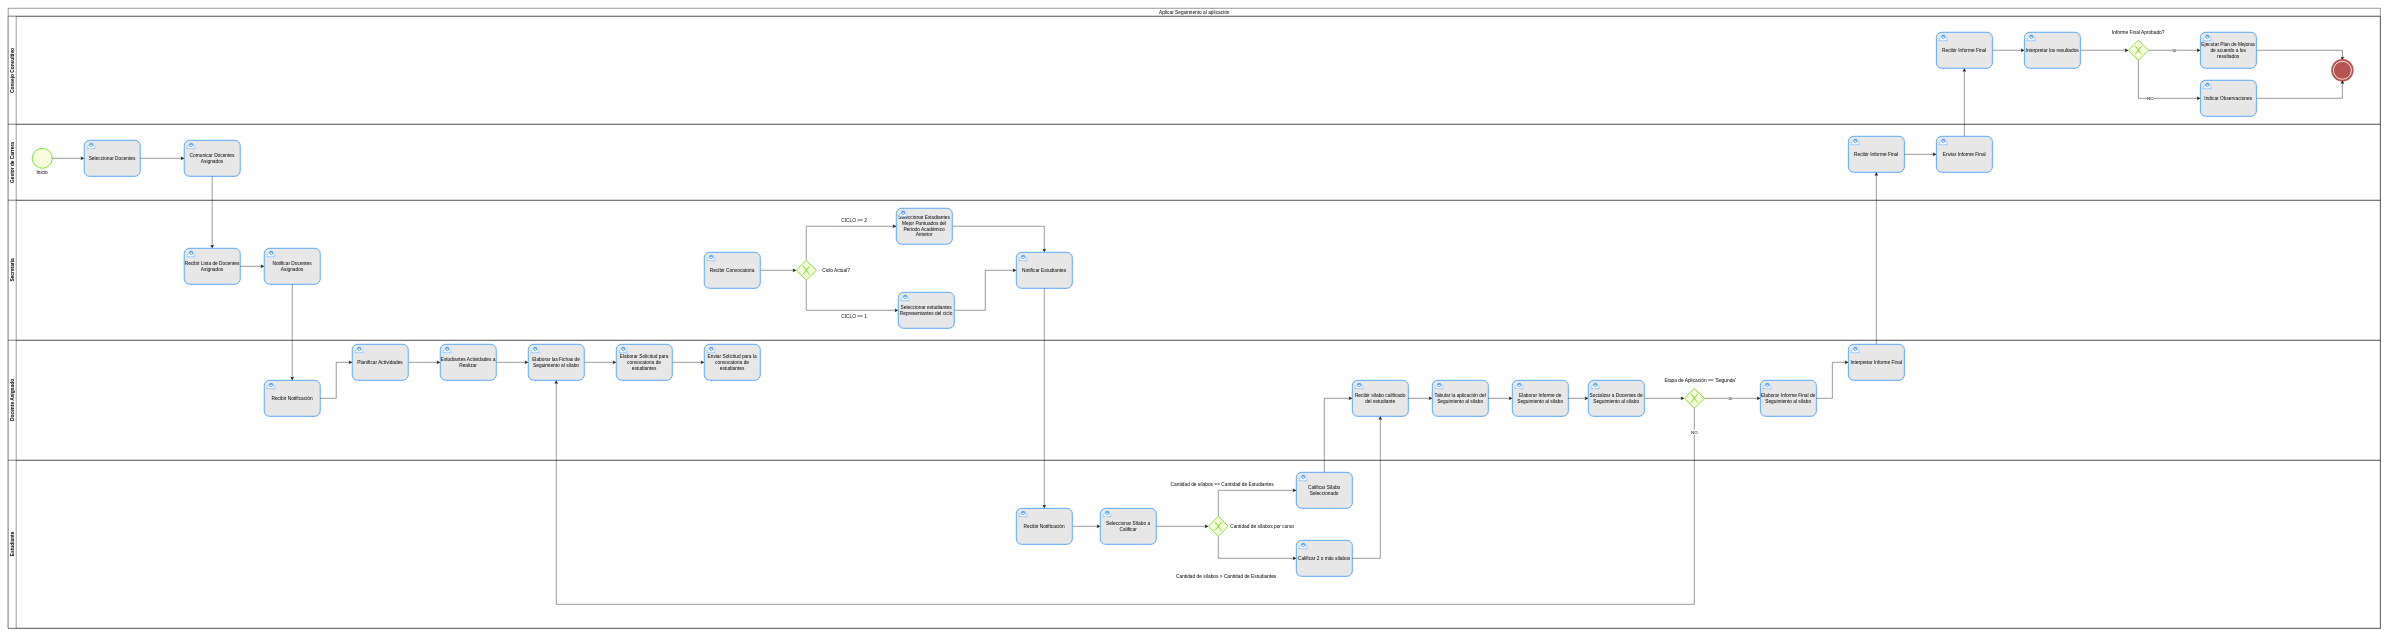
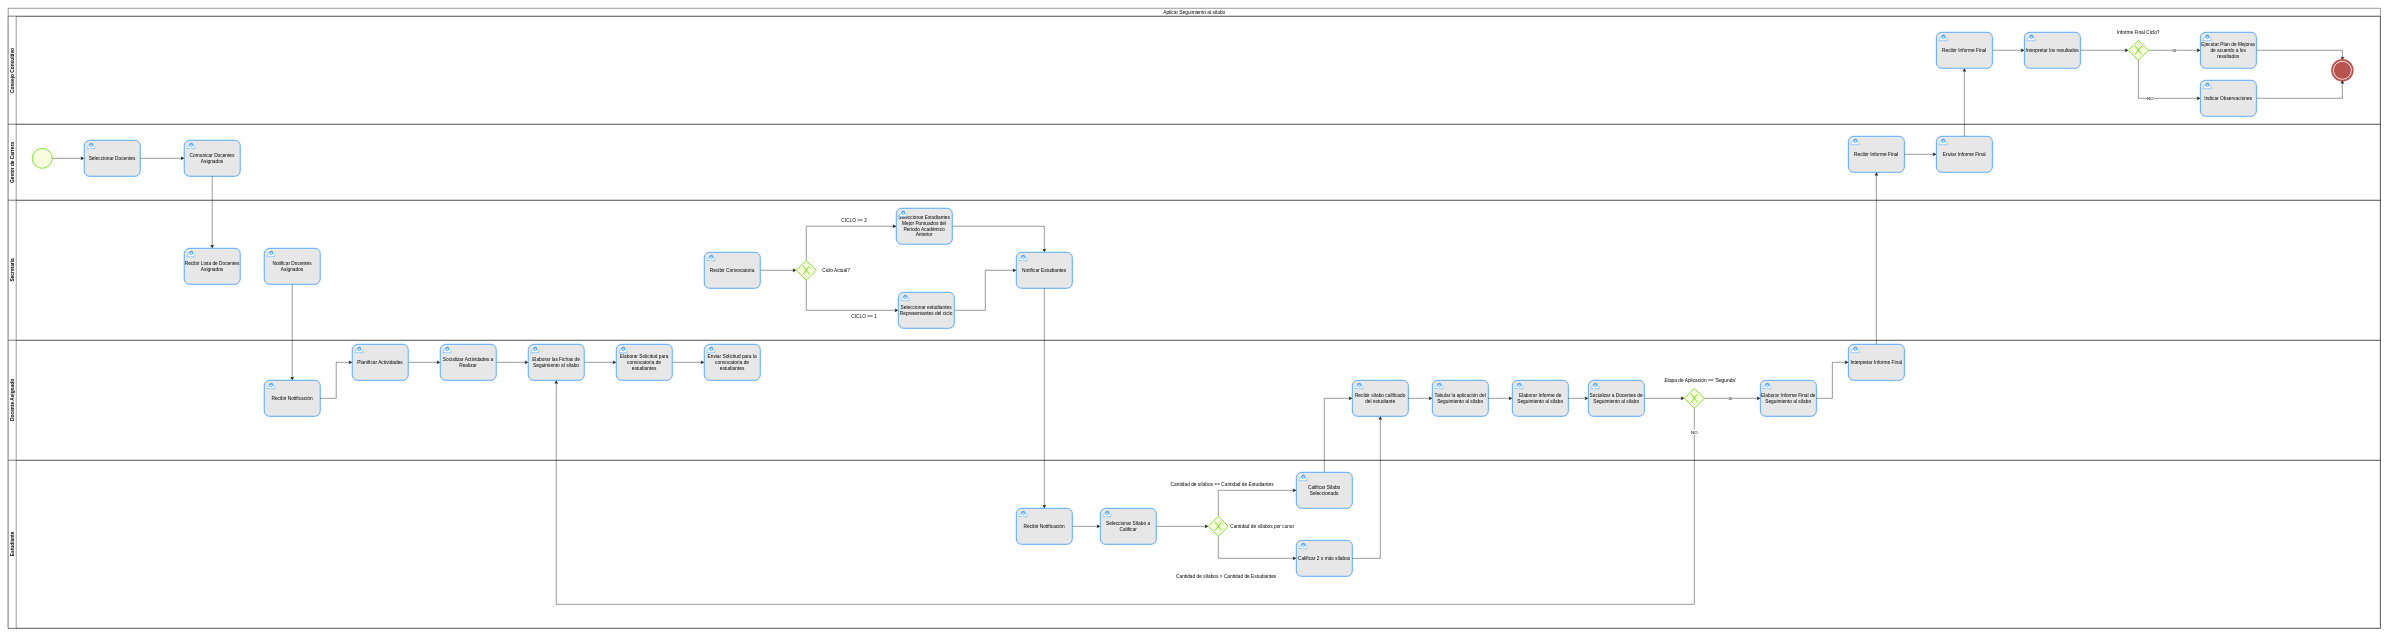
(1194, 12) -> (1194, 12)
(2138, 32) -> (2138, 32)
(42, 172) -> none
(260, 266) -> none
(854, 316) -> (864, 316)
(468, 362) -> (468, 362)
